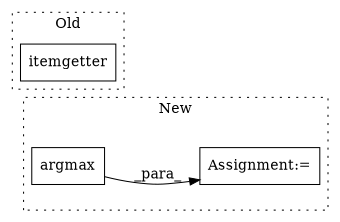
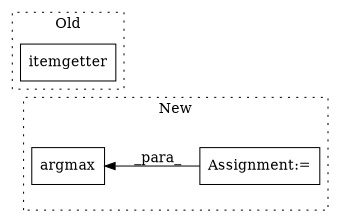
(147, 184) -> (158, 166)
